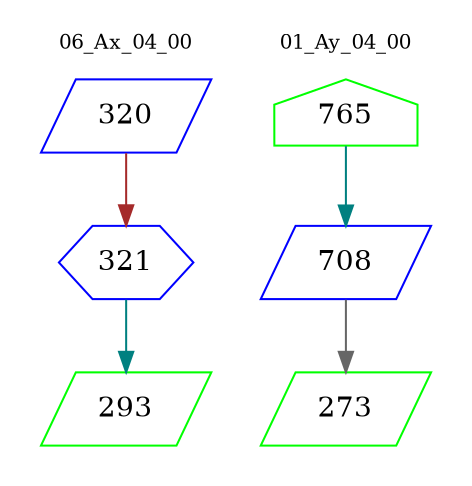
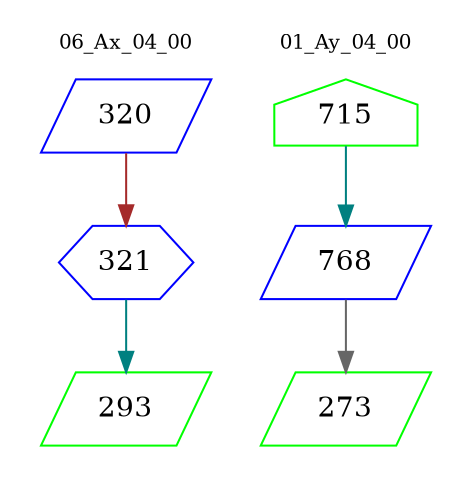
(346, 116) -> (346, 116)
(346, 262) -> (346, 262)
